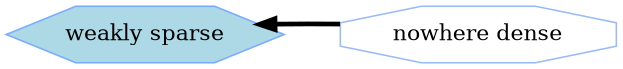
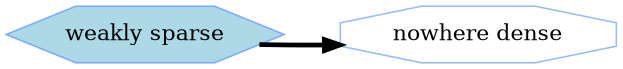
(308, 24) -> (292, 45)
